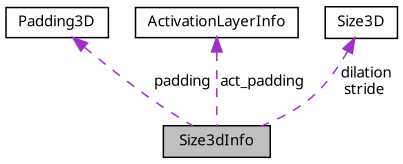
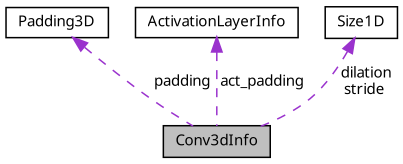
(361, 23) -> (361, 23)
(217, 142) -> (217, 142)
